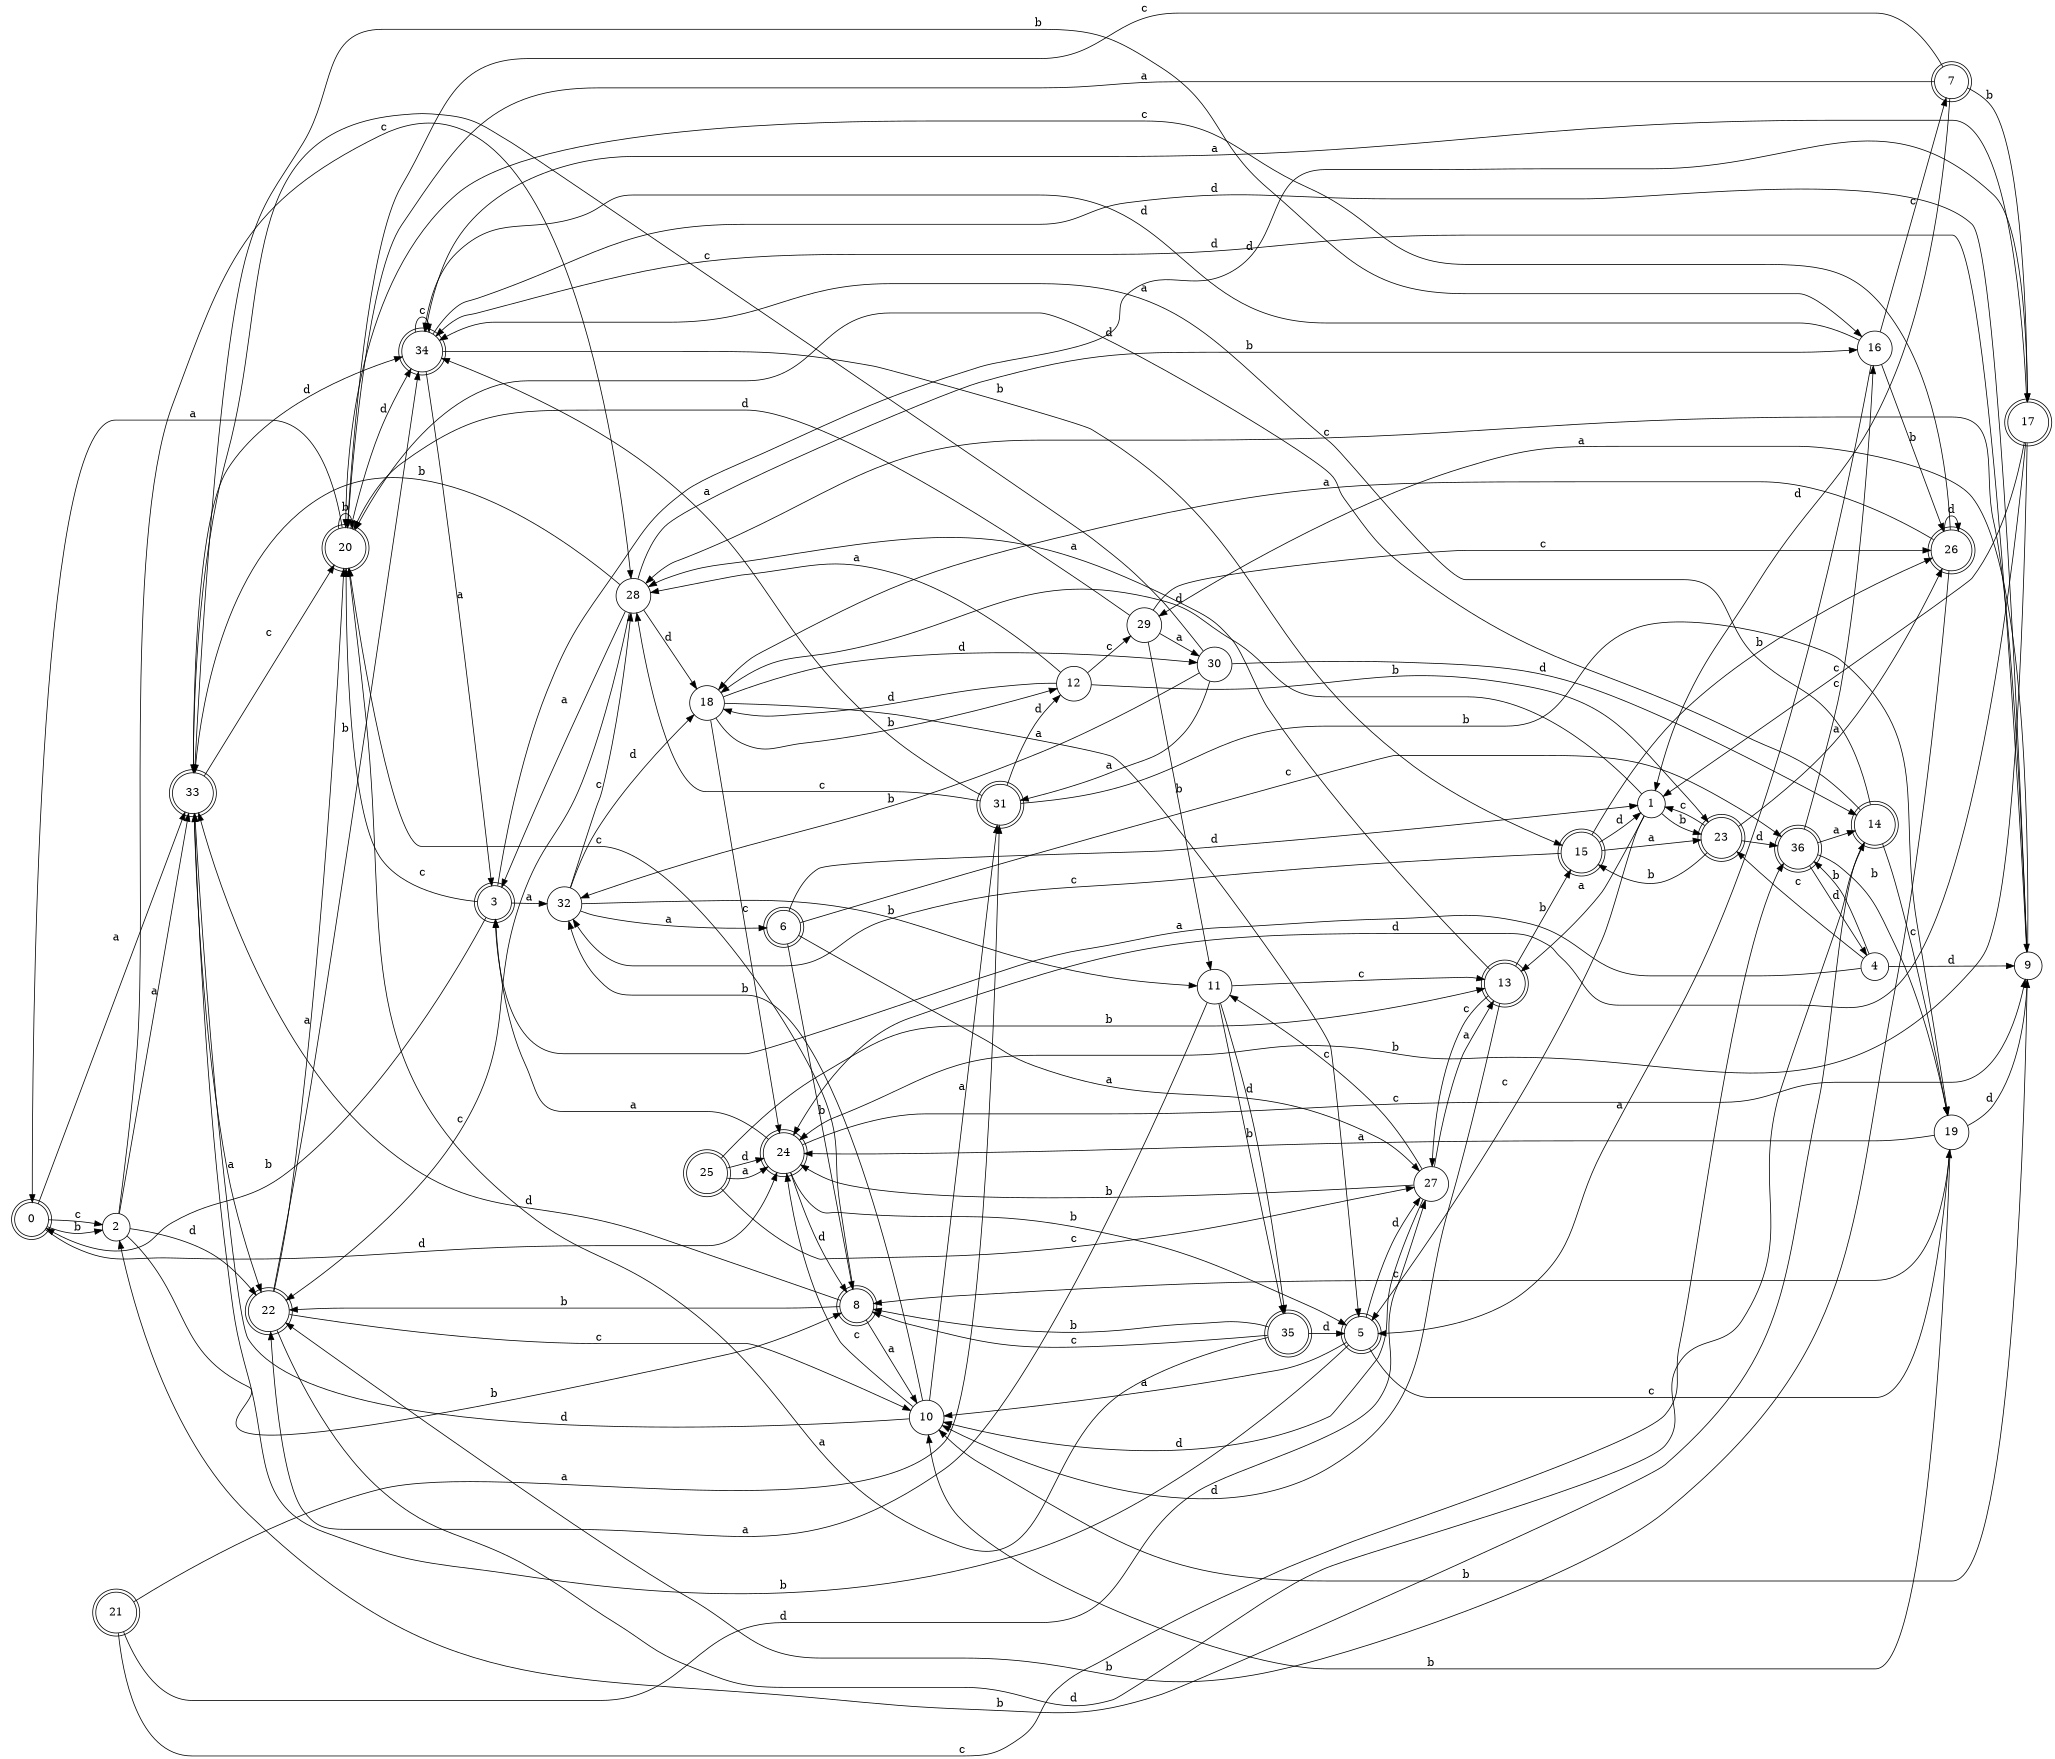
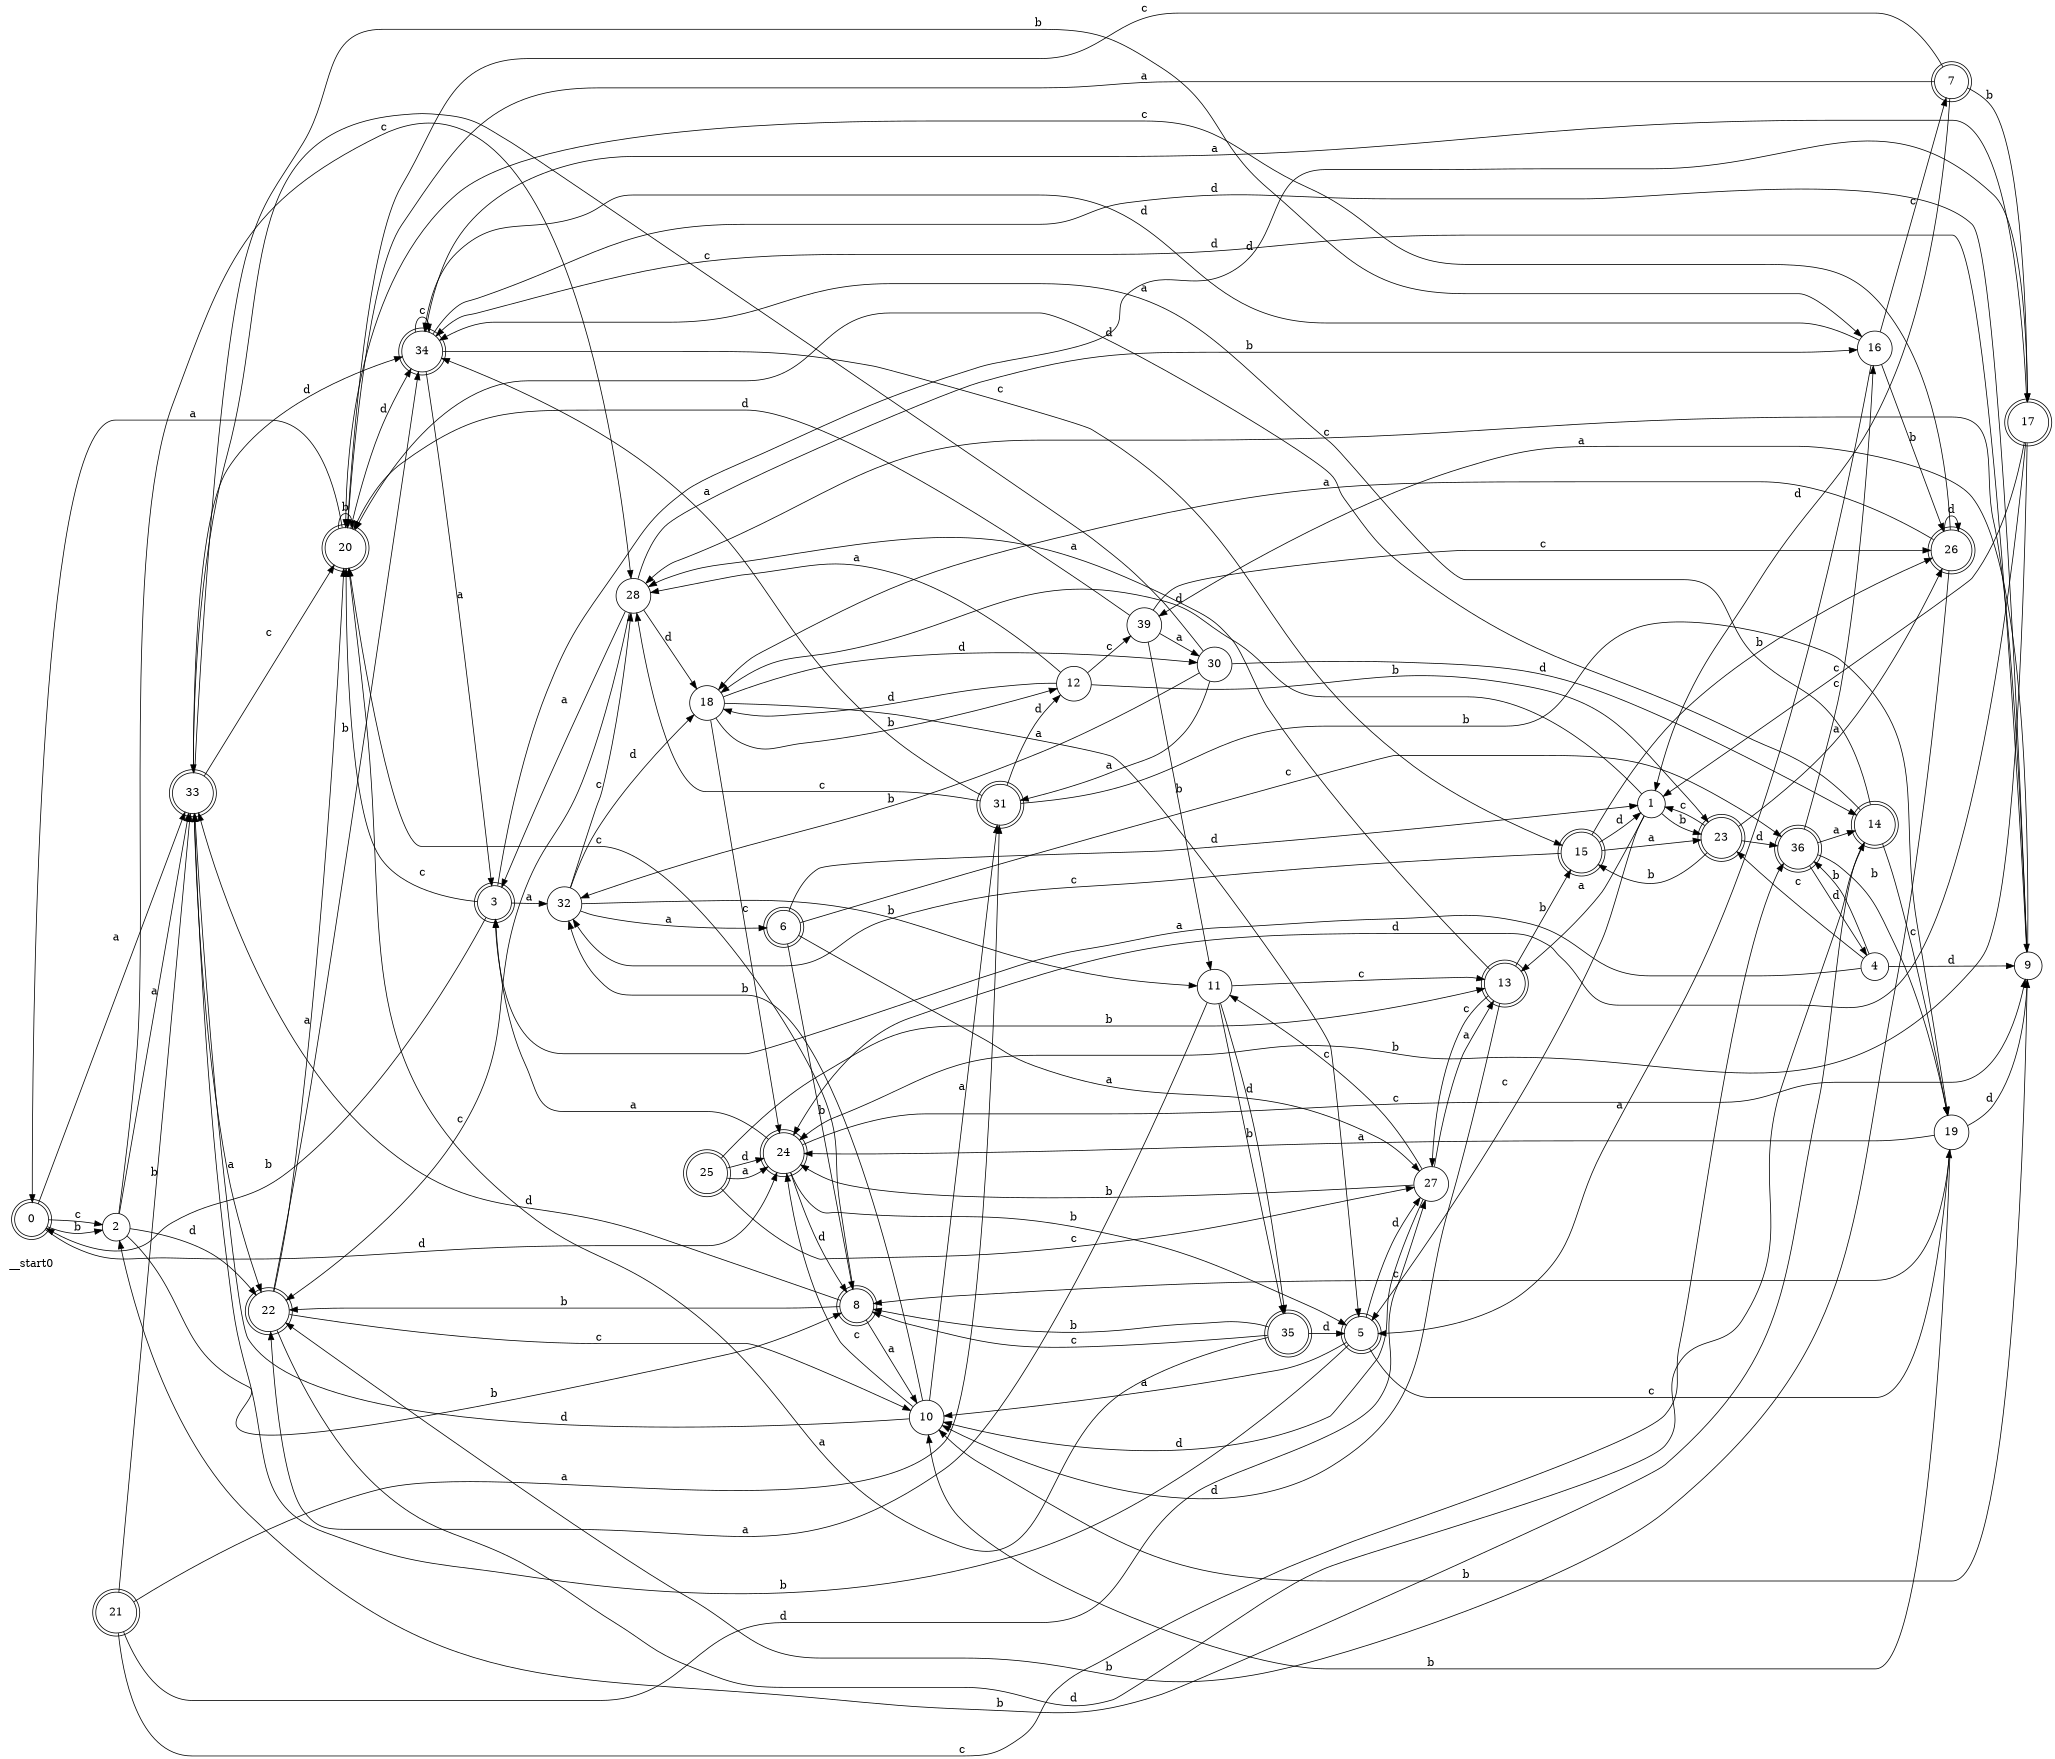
(1000, 390) -> (1000, 390)
(319, 500) -> (154, 1207)
(1144, 625) -> (1144, 625)
none -> (32, 1264)
